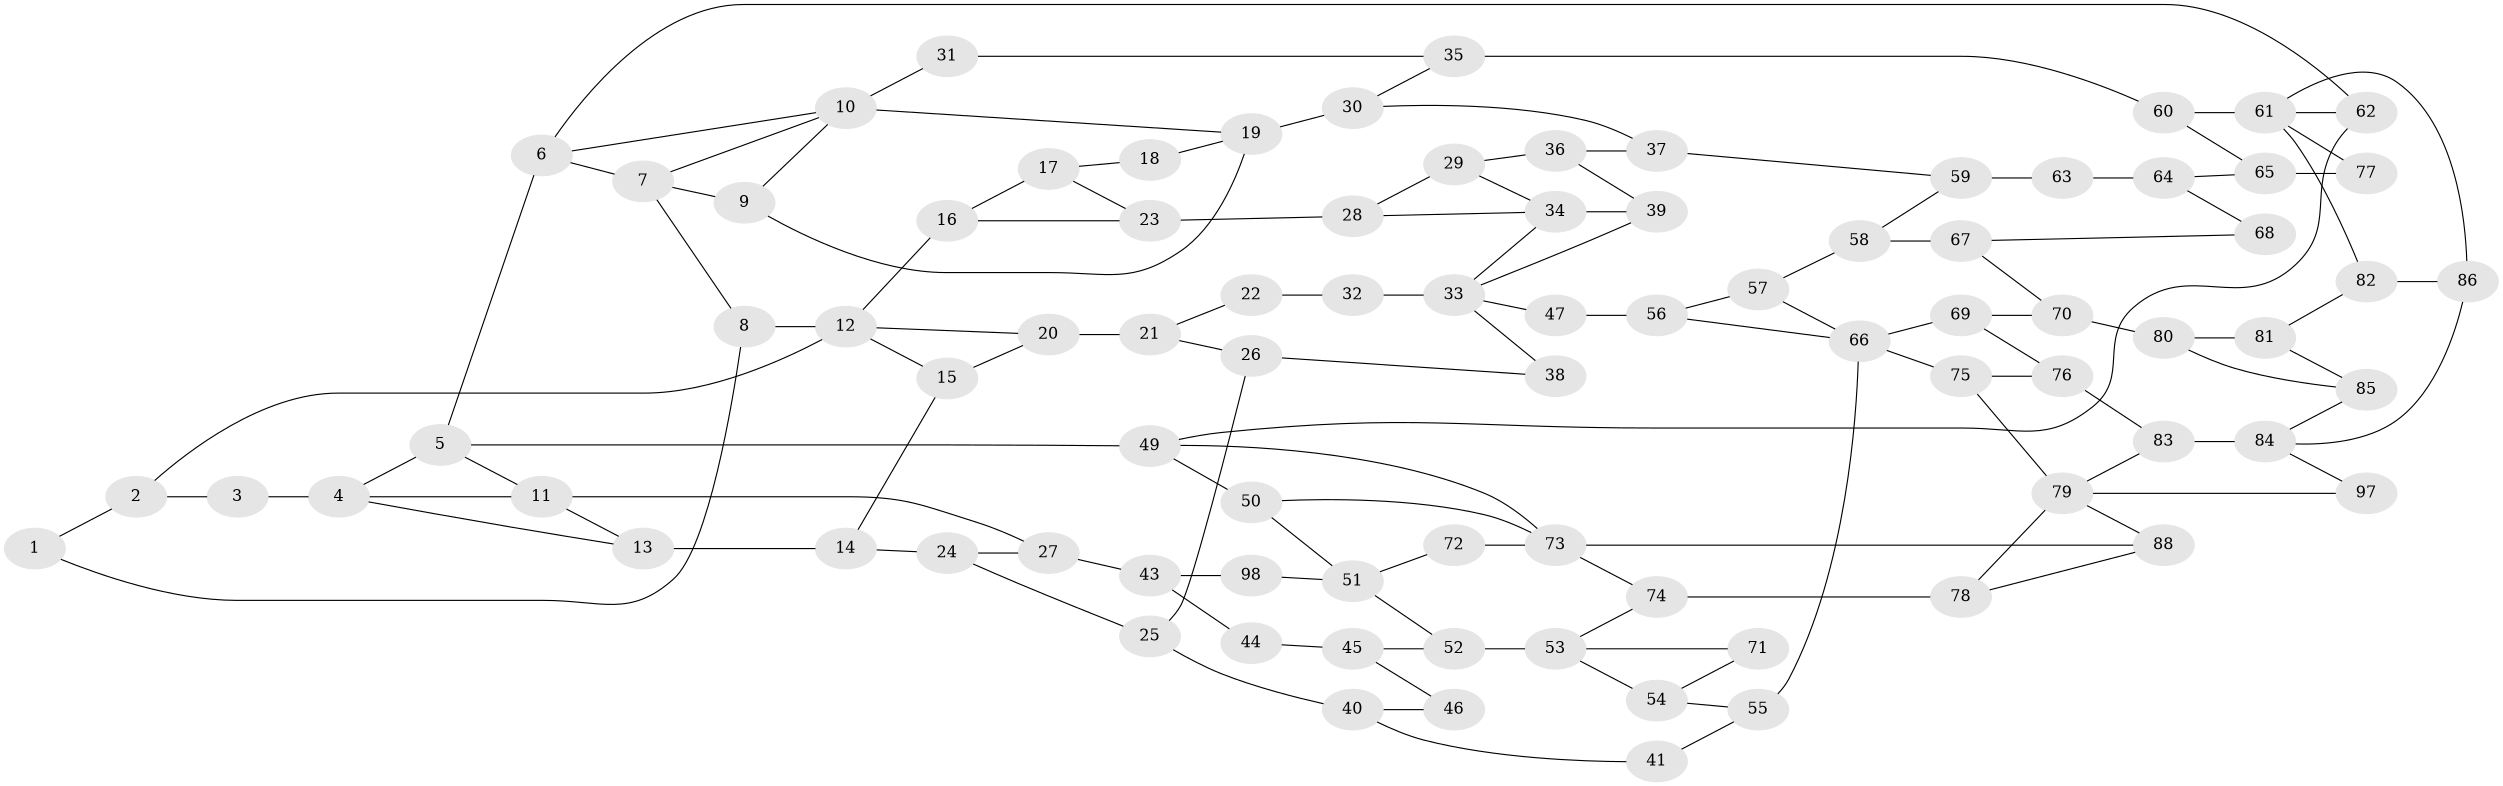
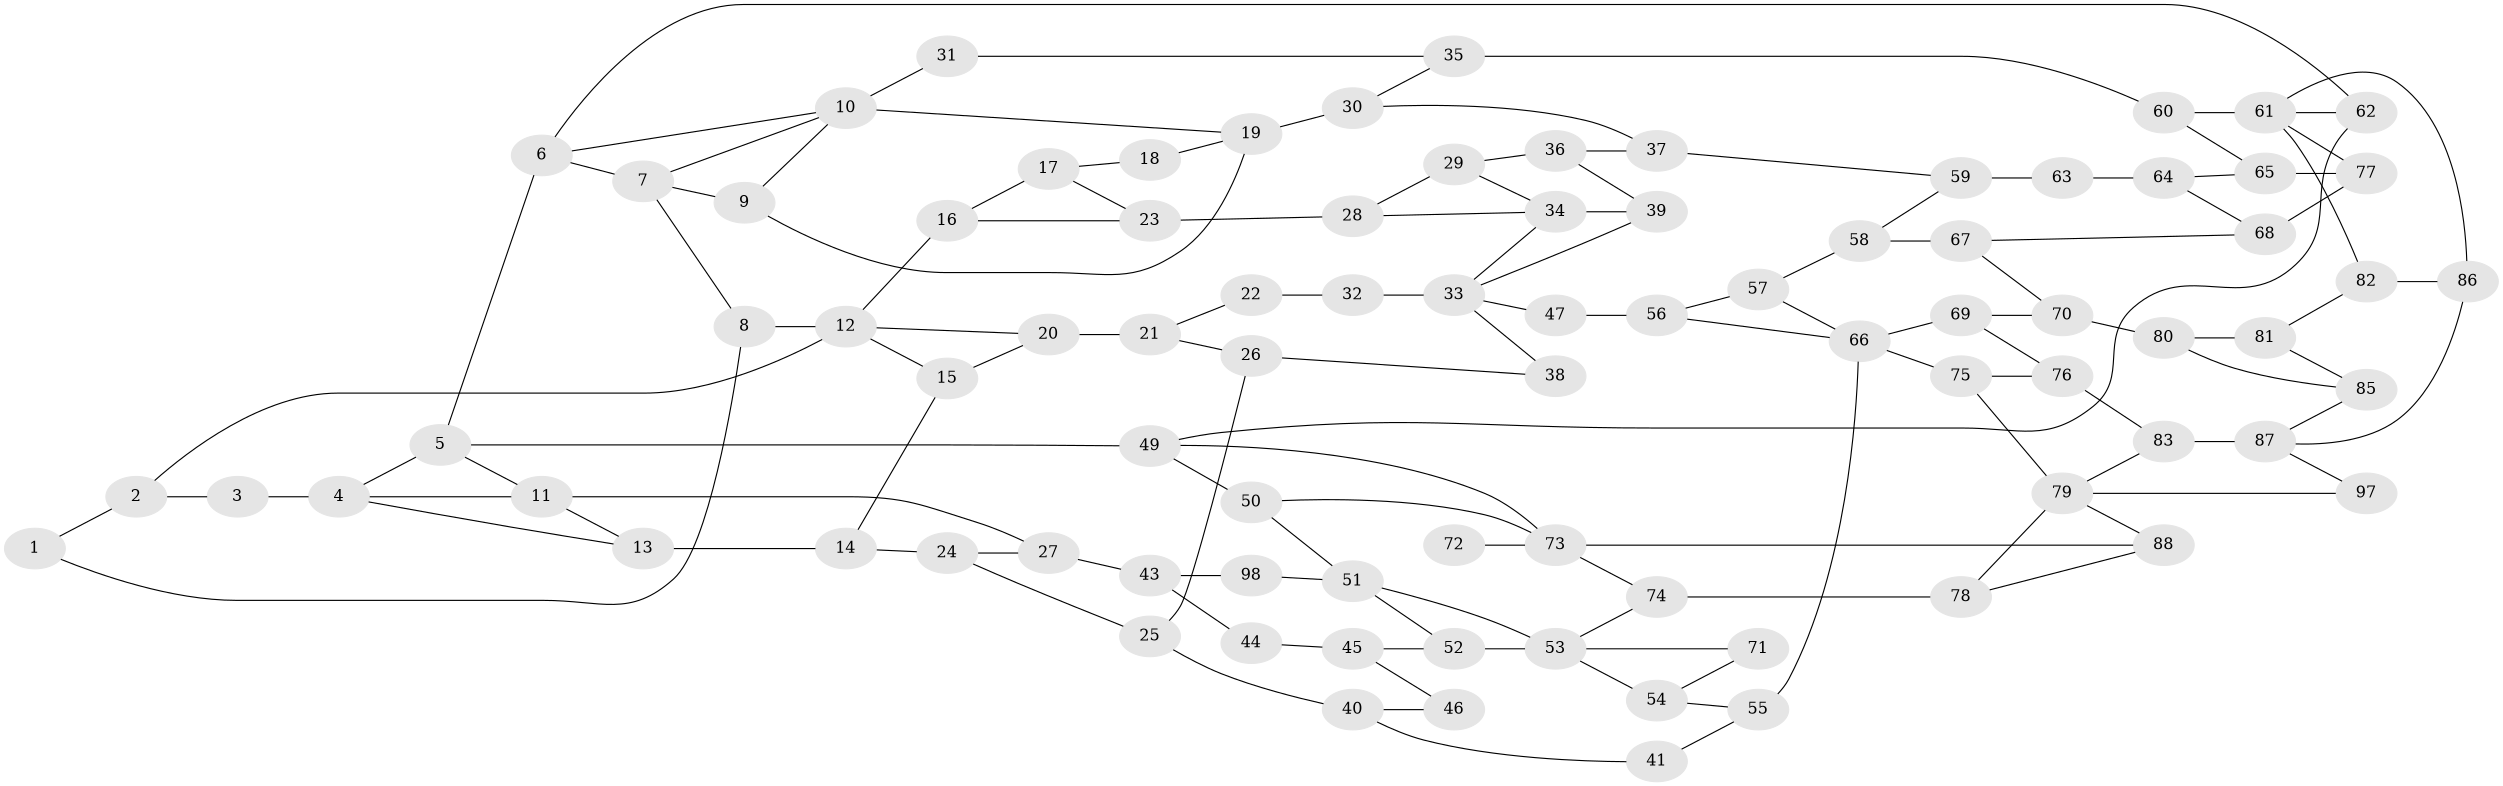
none -> (2313, 206)
(2265, 442) -> (2265, 442)
(1404, 563) -> (1457, 609)
